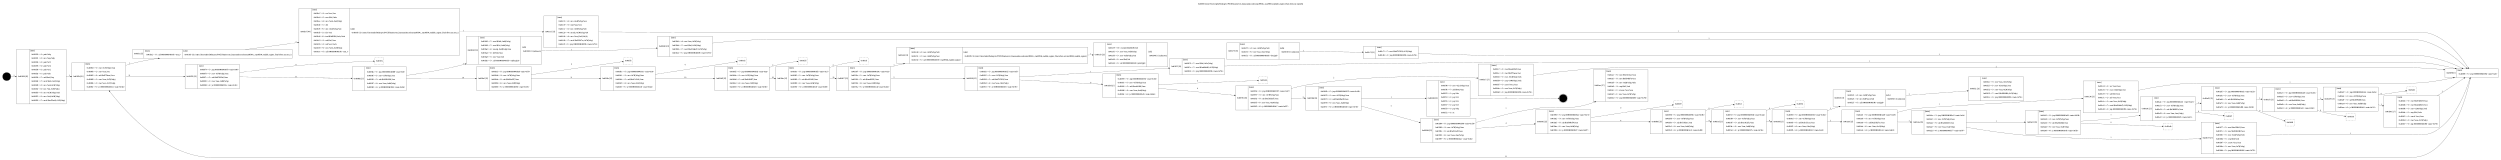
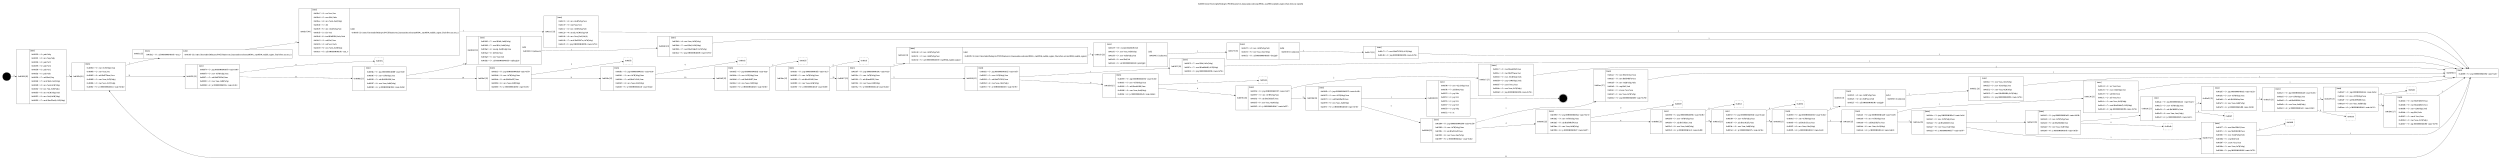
none -> (1197, 53)
none -> (2046, 73)
none -> (2233, 77)
(772, 79) -> none
(2270, 116) -> (2270, 128)
